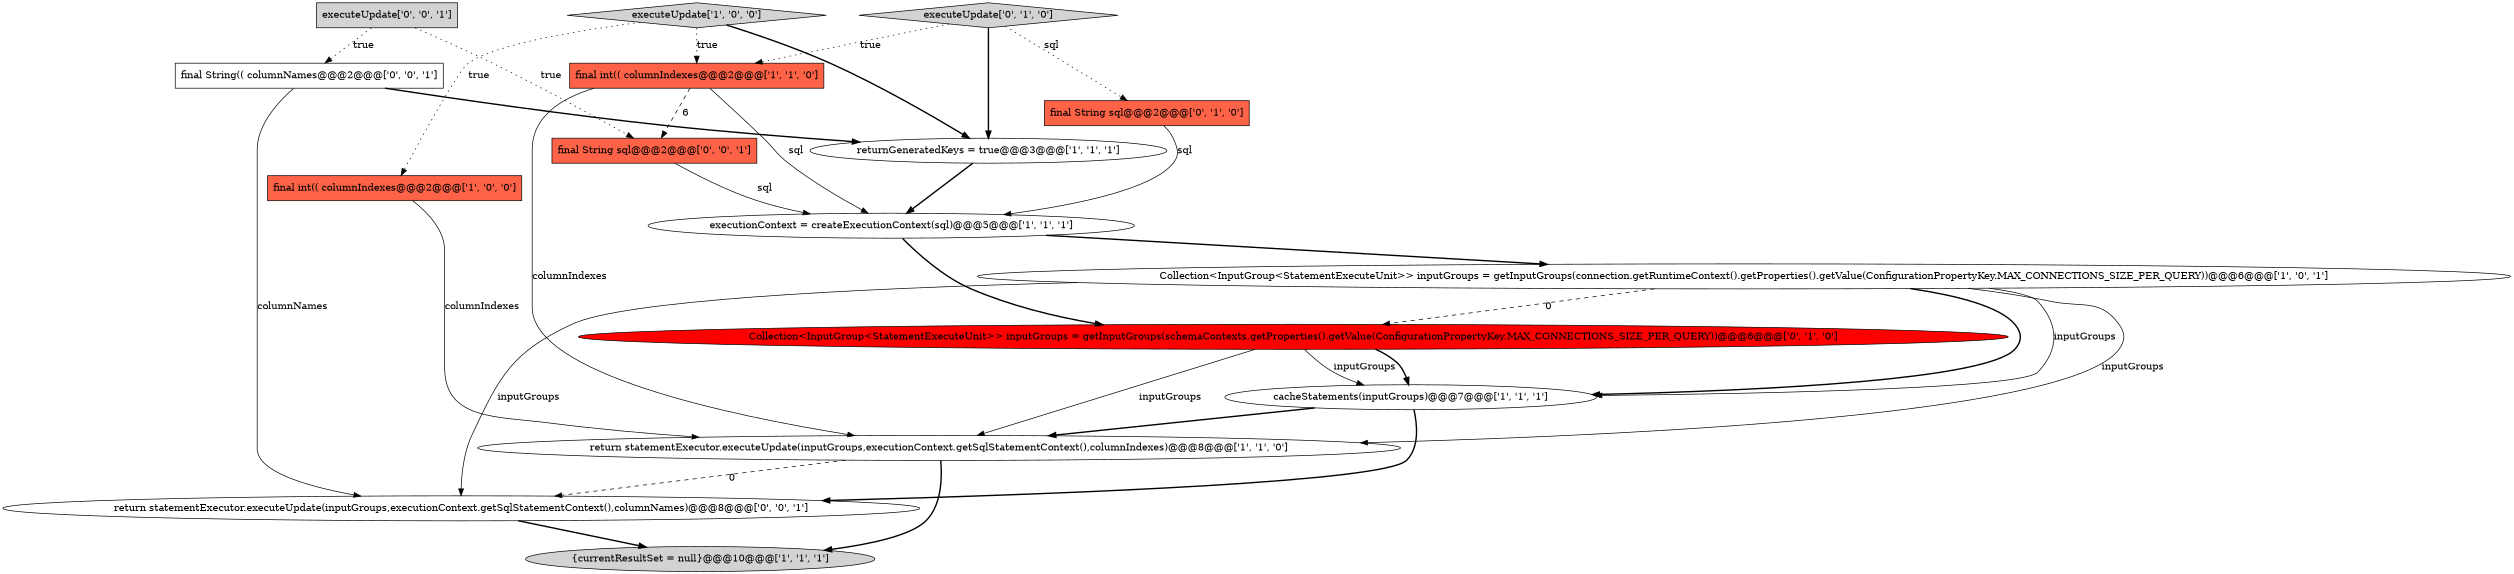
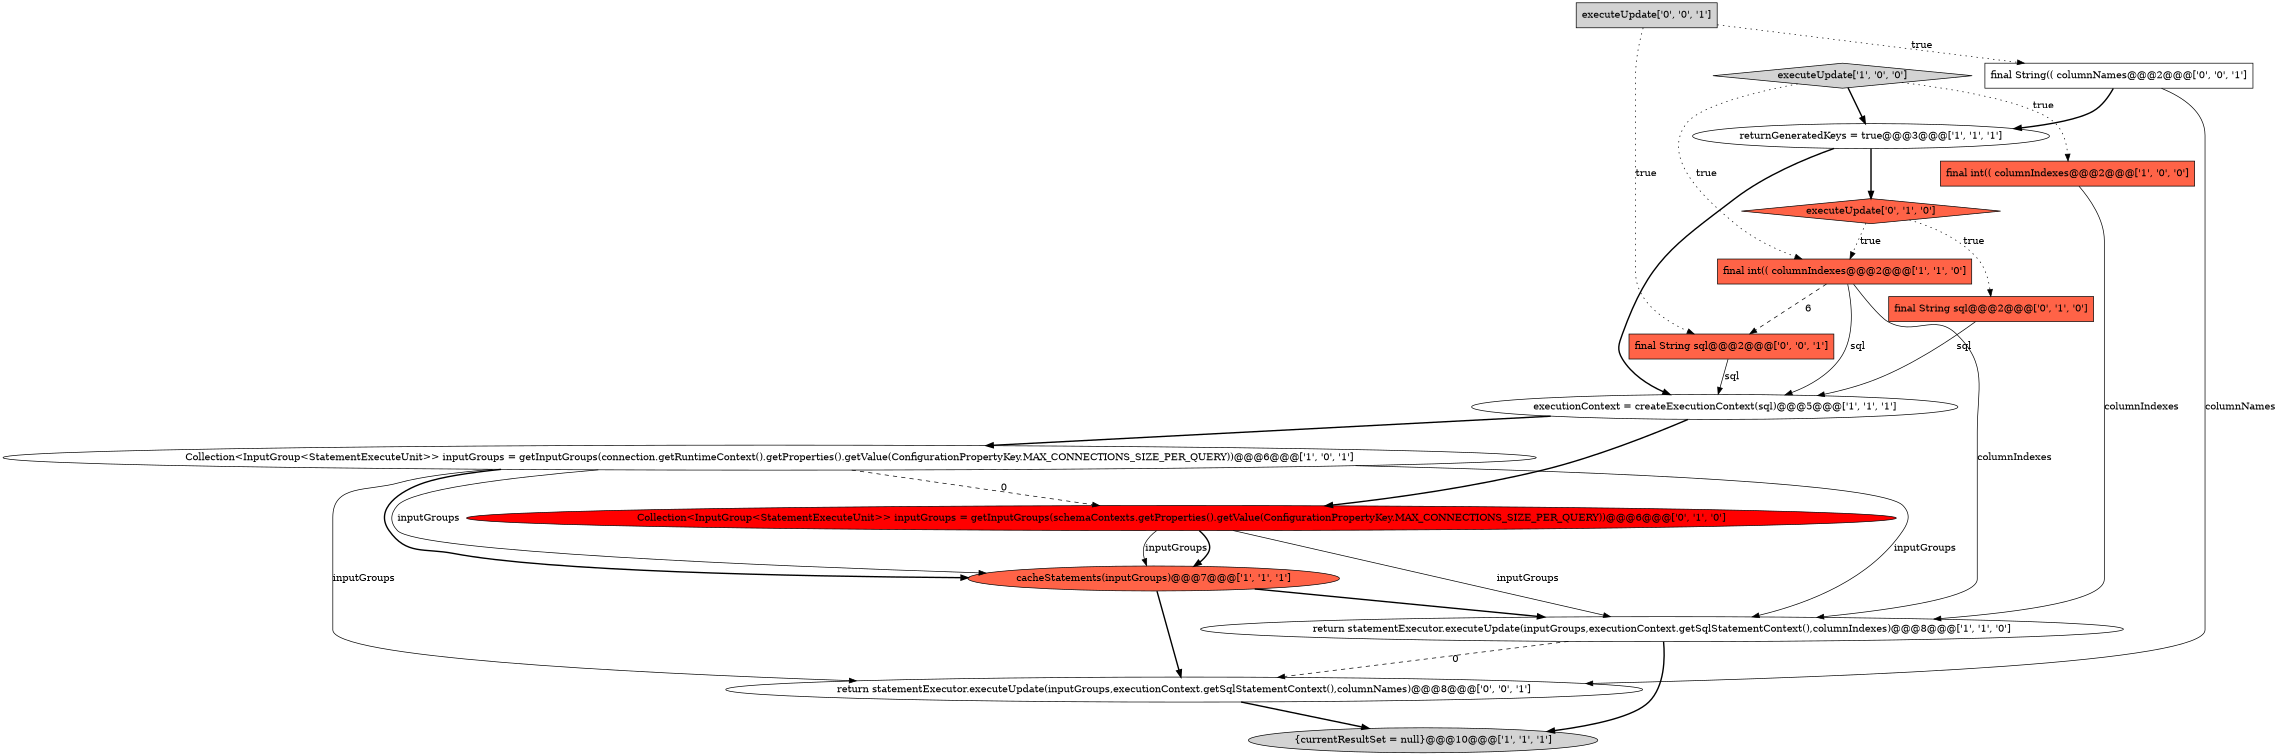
(988, 15) -> (1871, 211)
(1052, 45) -> (1974, 241)
(988, 79) -> (1871, 170)
(1411, 397) -> (1154, 578)
